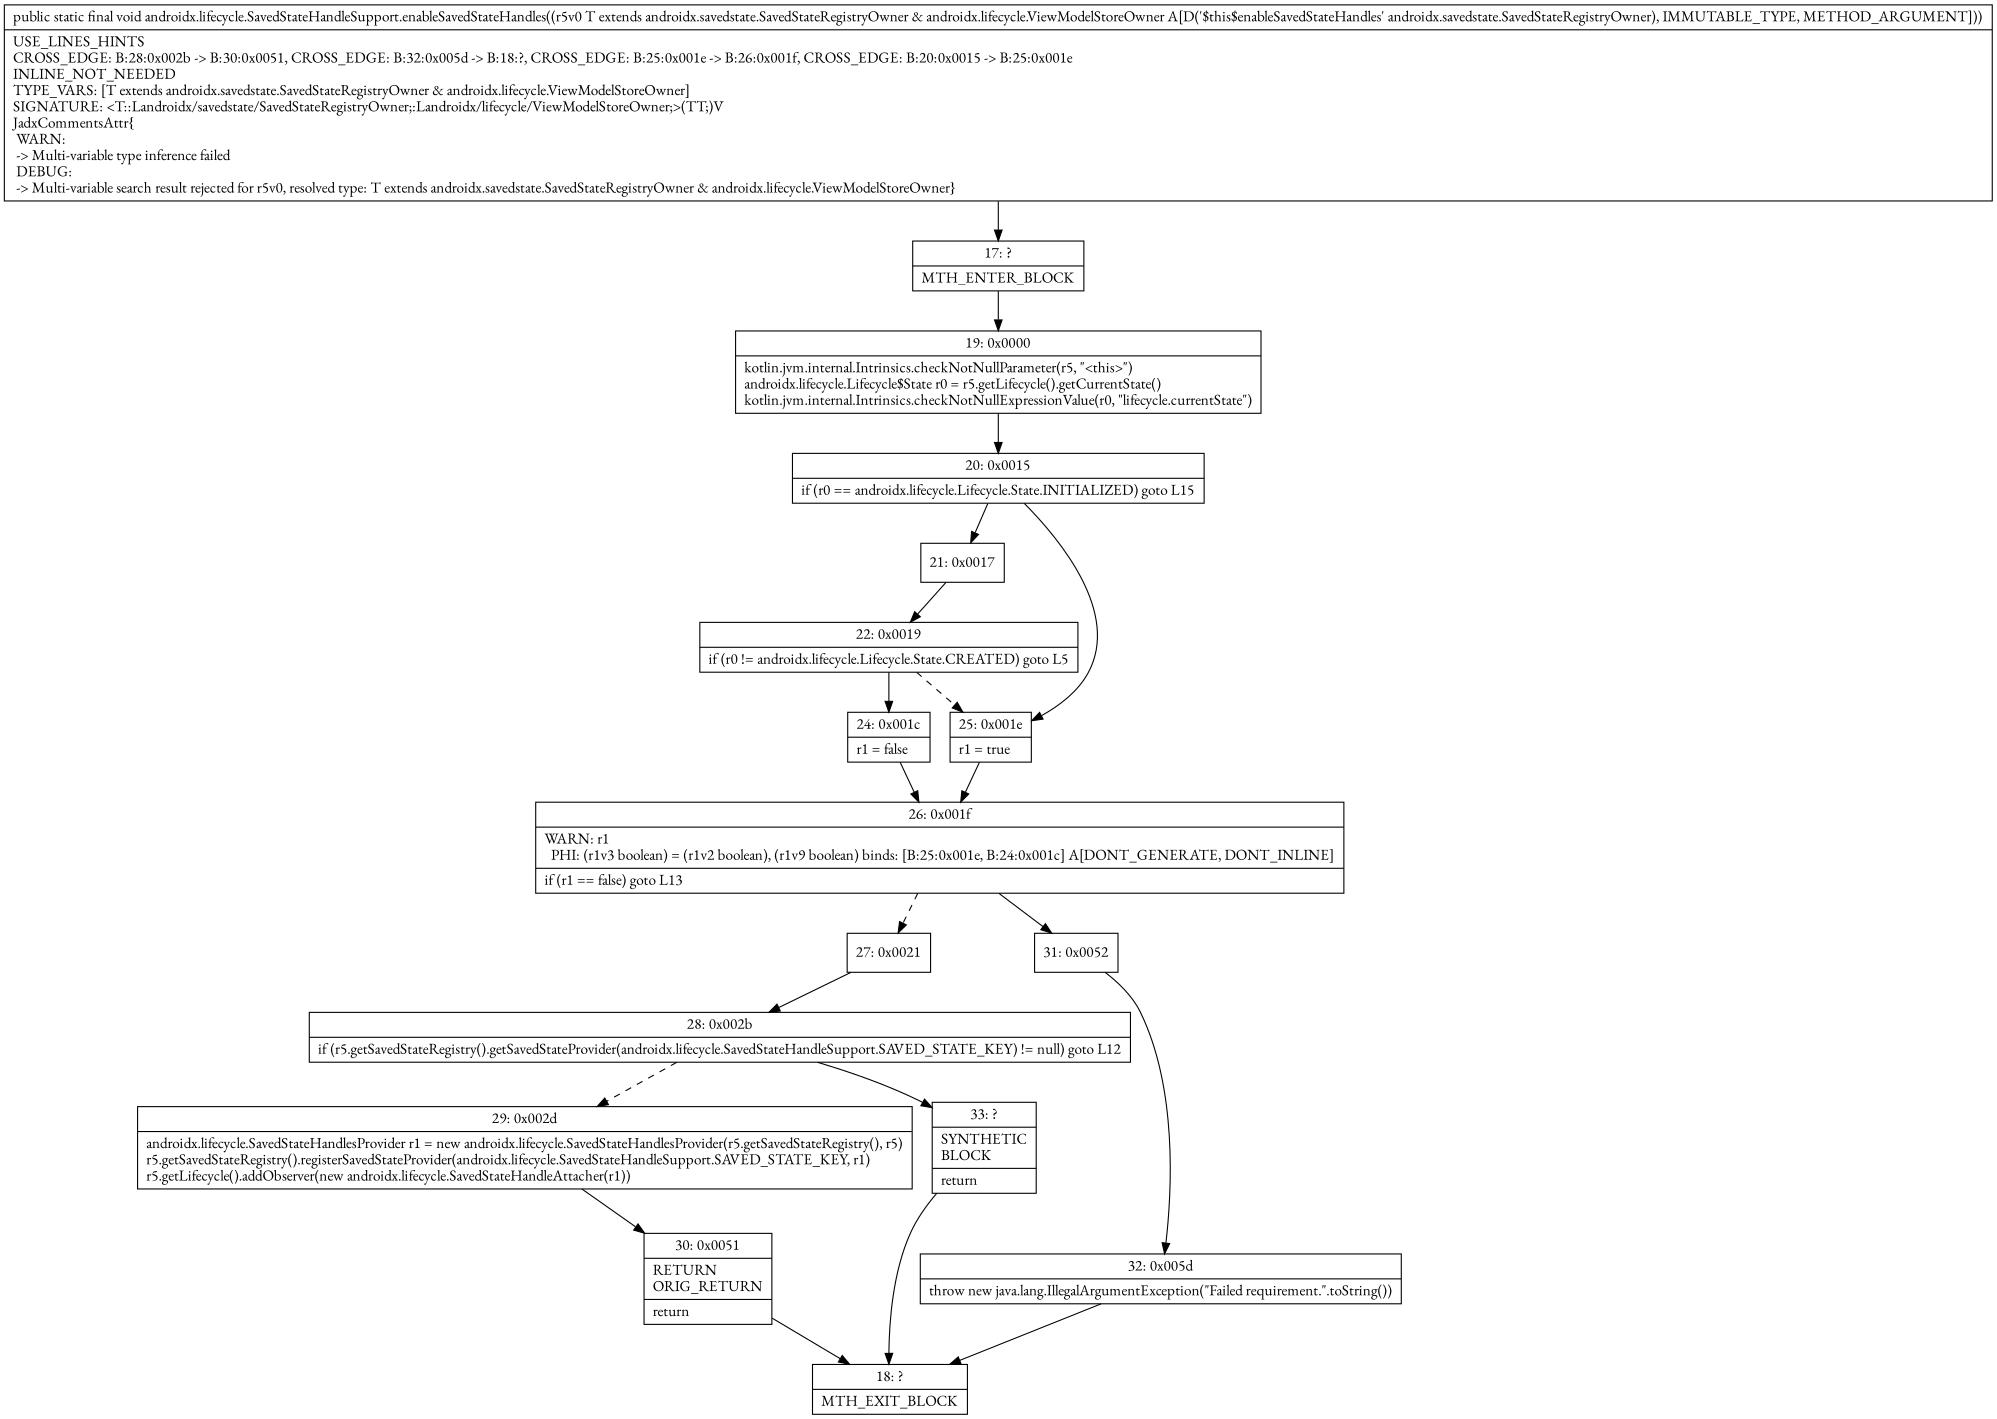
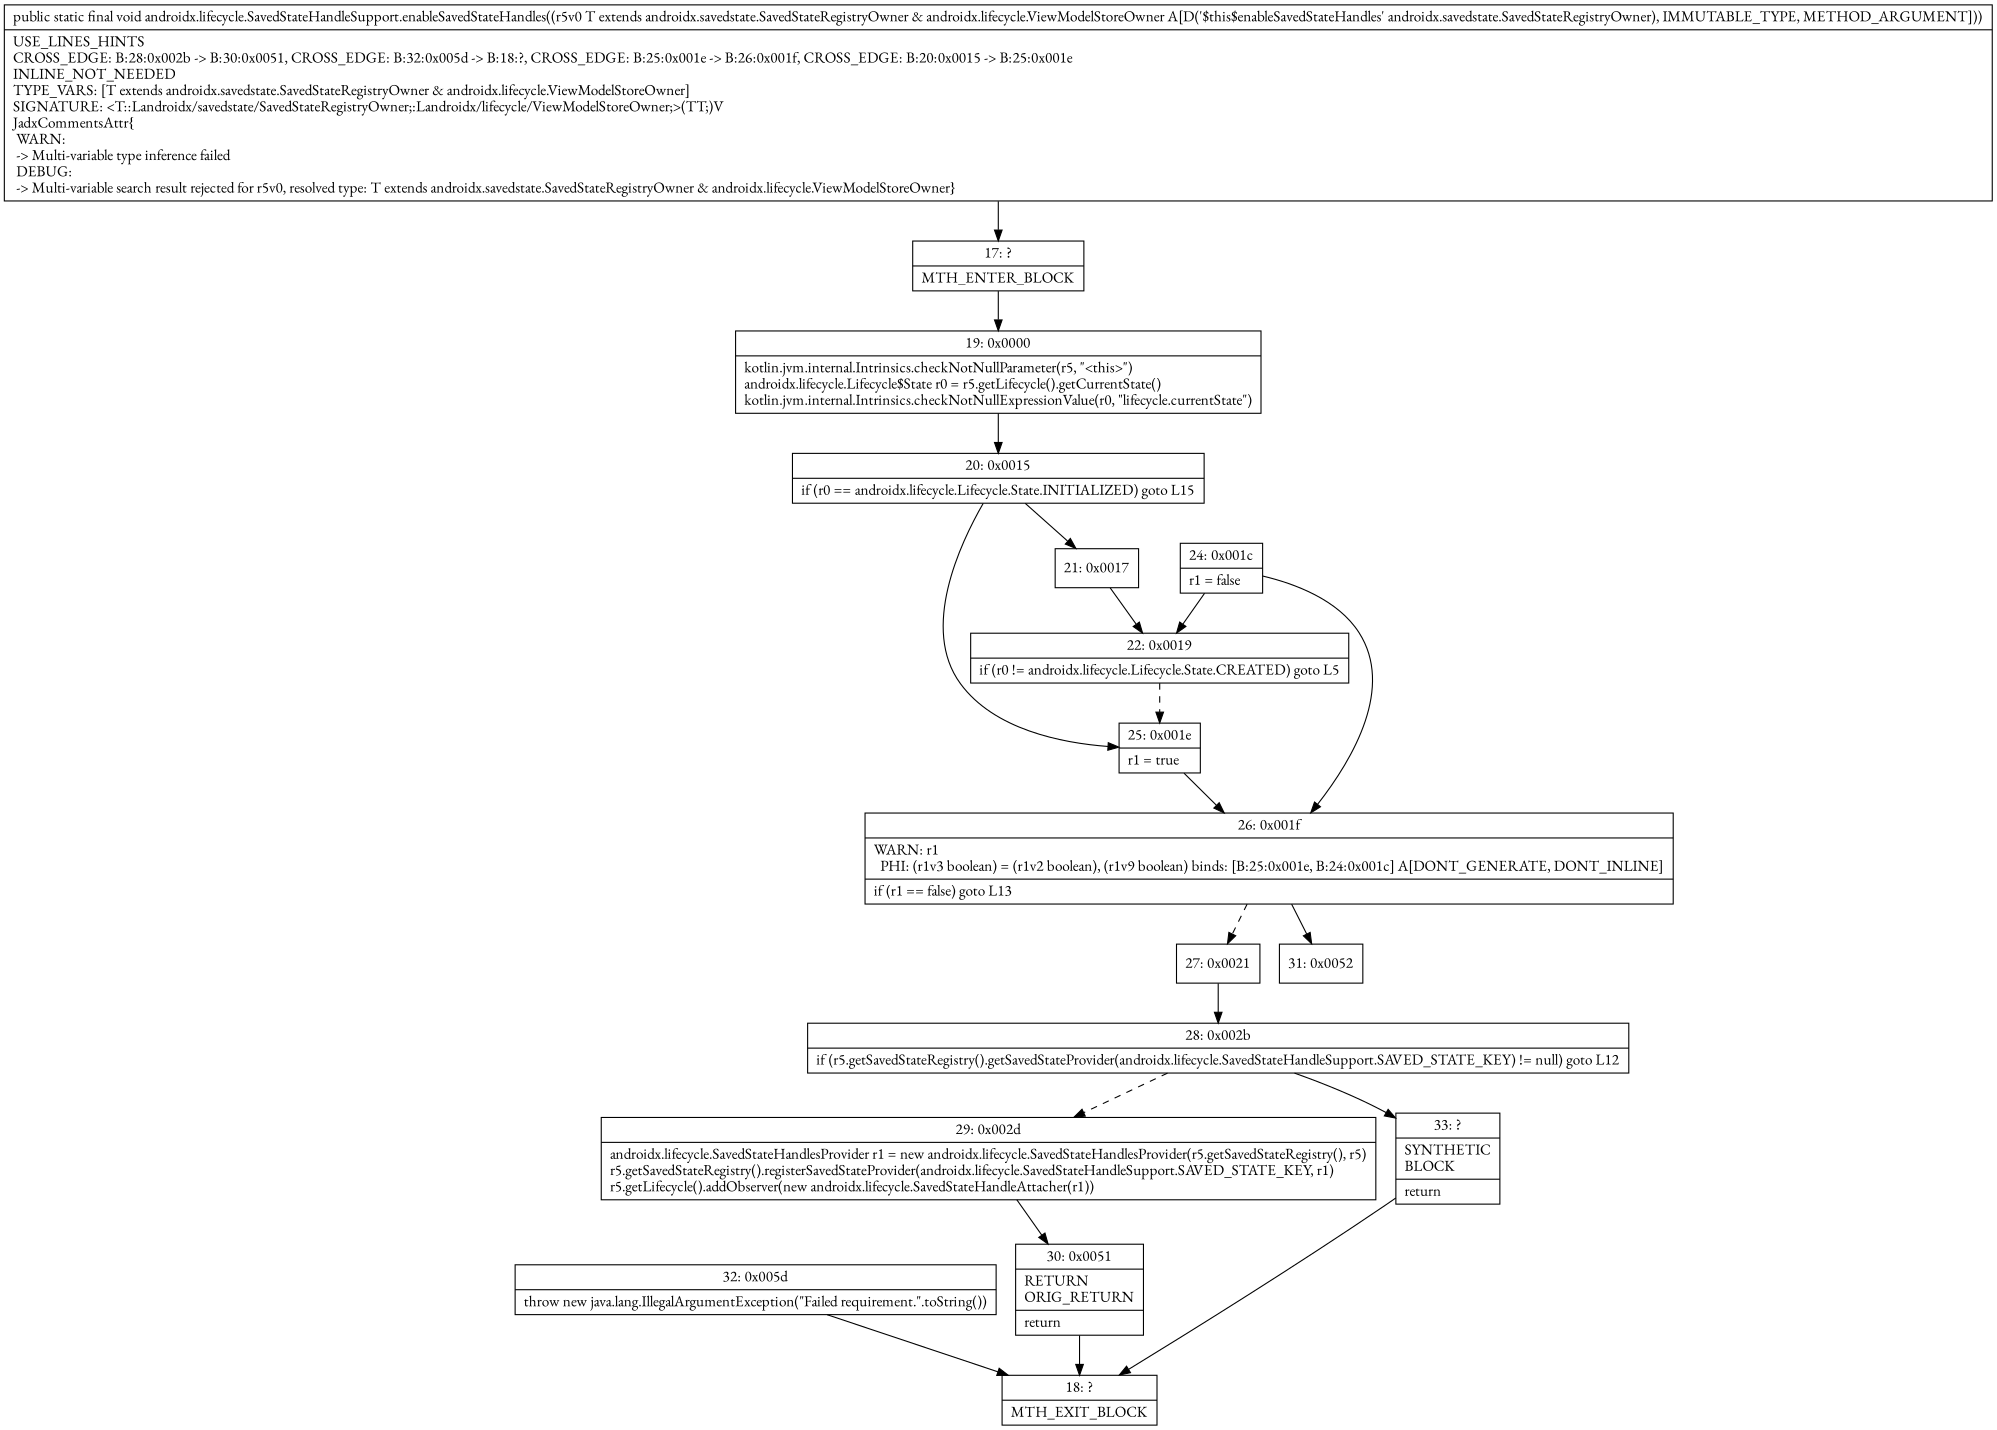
(889, 687) -> (1194, 609)
(1165, 1099) -> none
